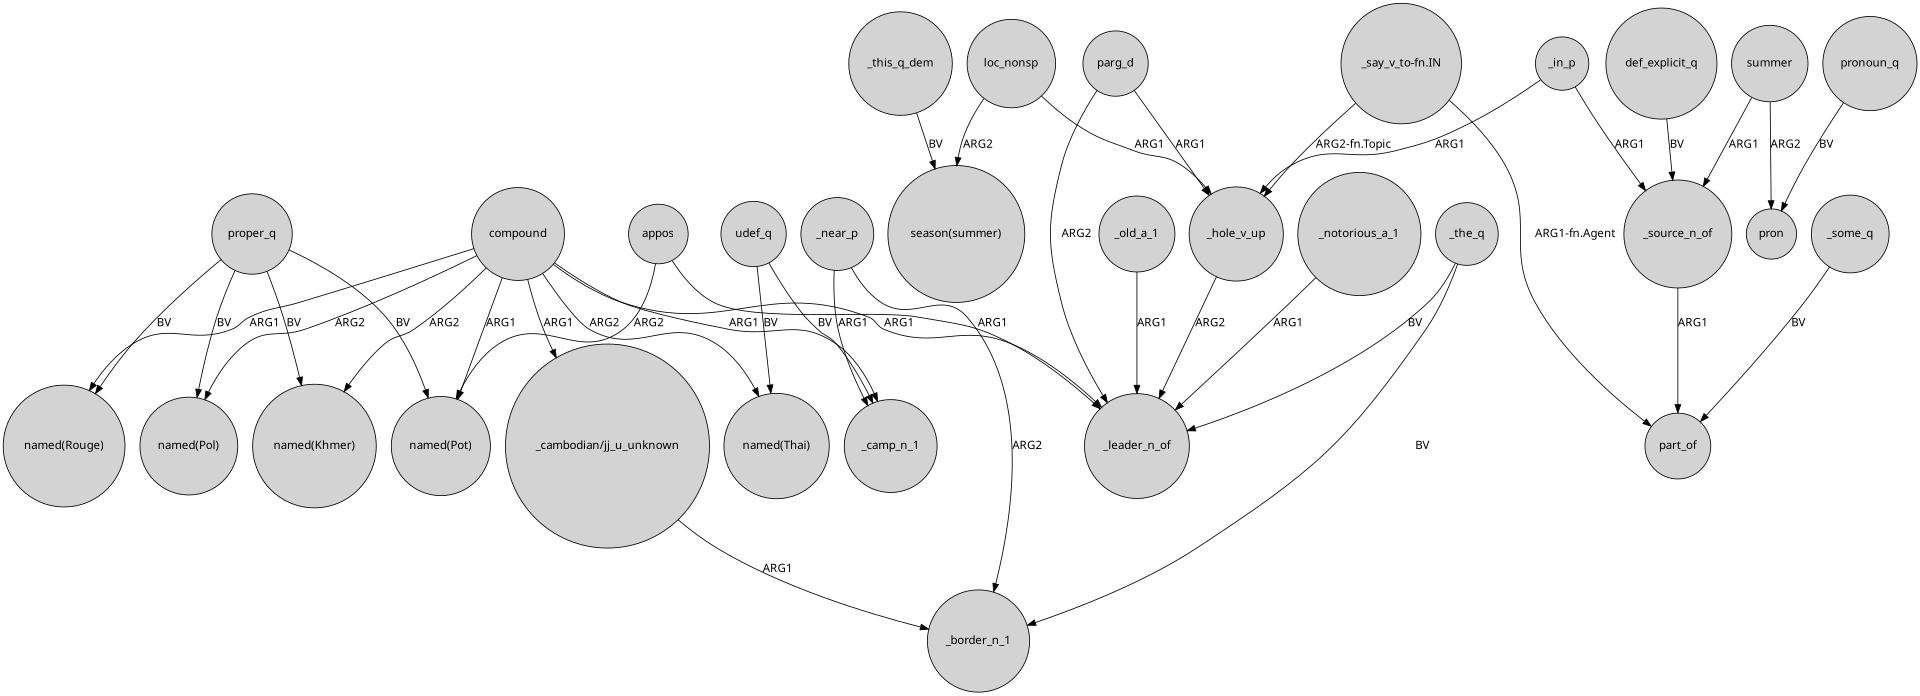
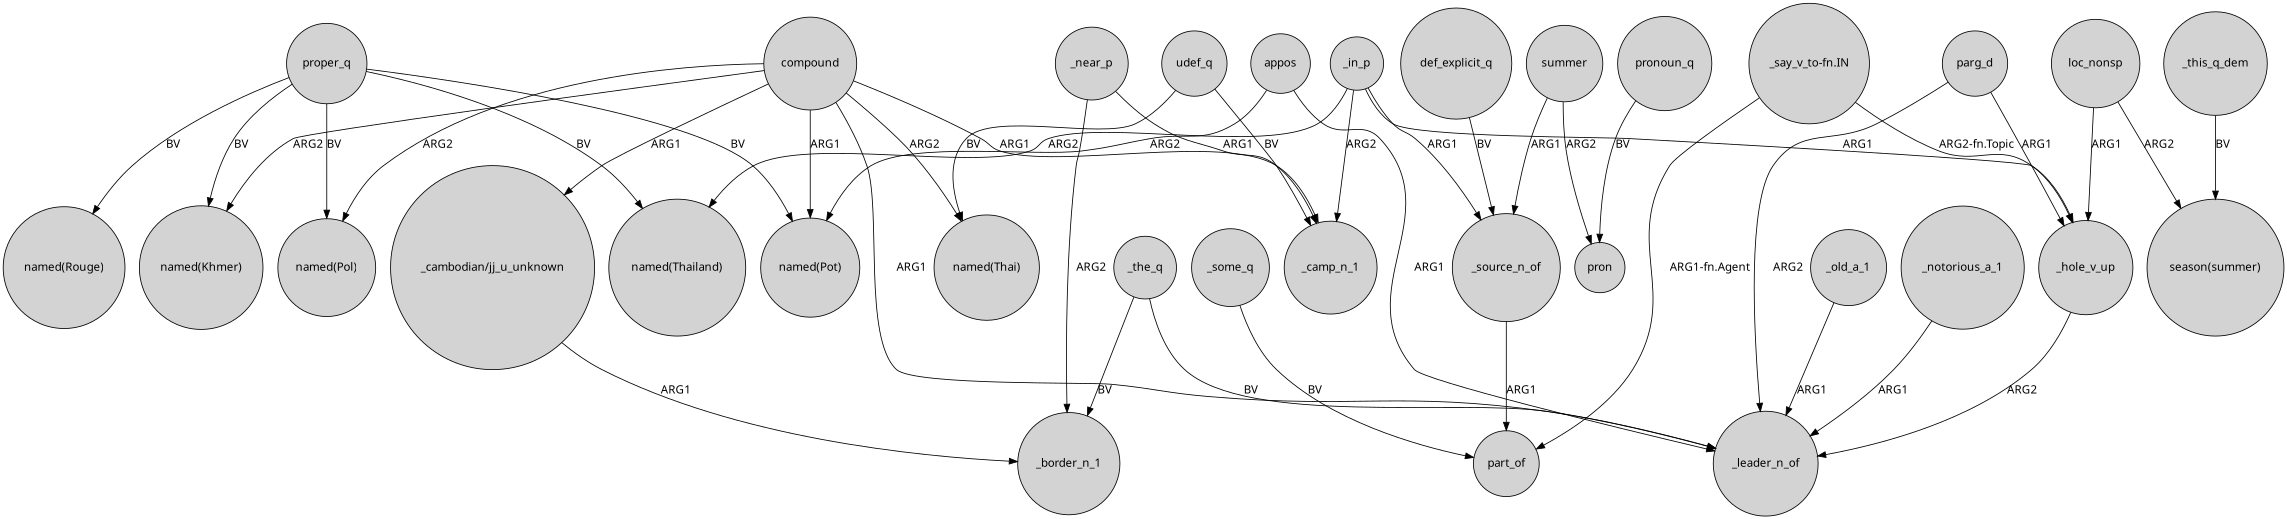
none -> (1346, 152)
none -> (677, 268)
(286, 306) -> none
